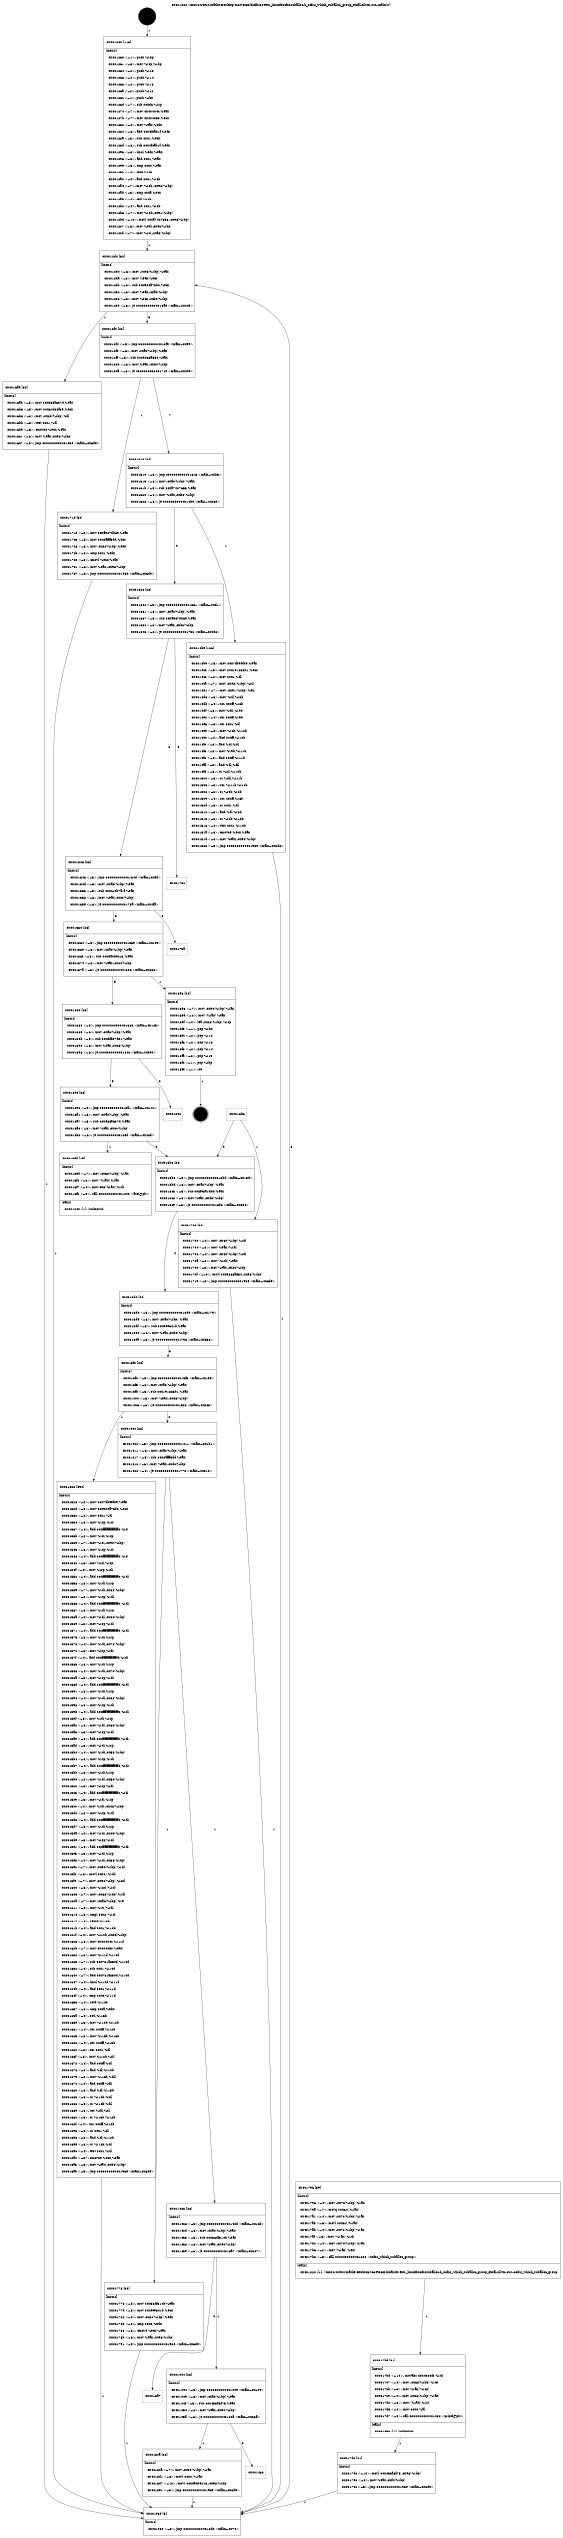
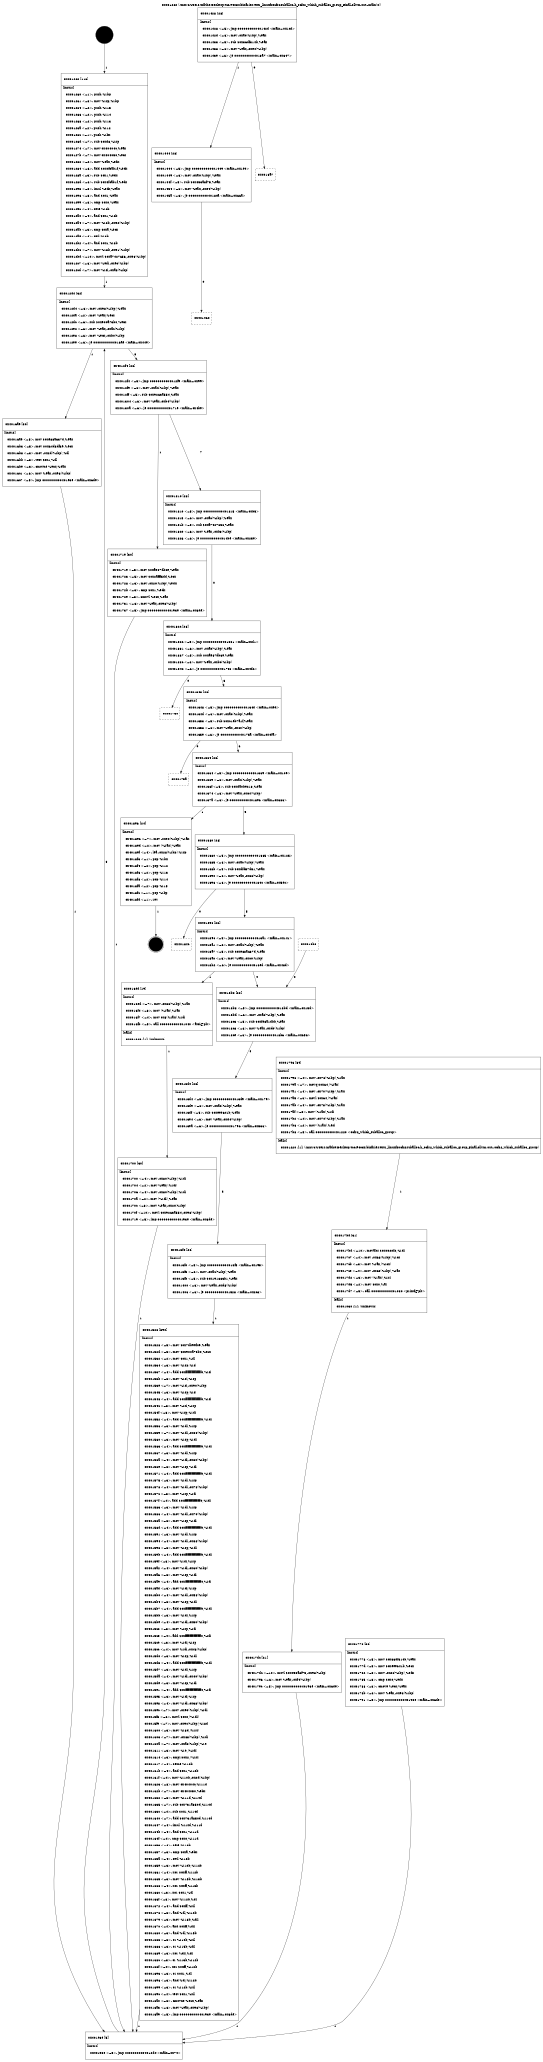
(236, 747) -> none
(260, 1167) -> (167, 1101)
(167, 1450) -> none
(192, 2473) -> none
